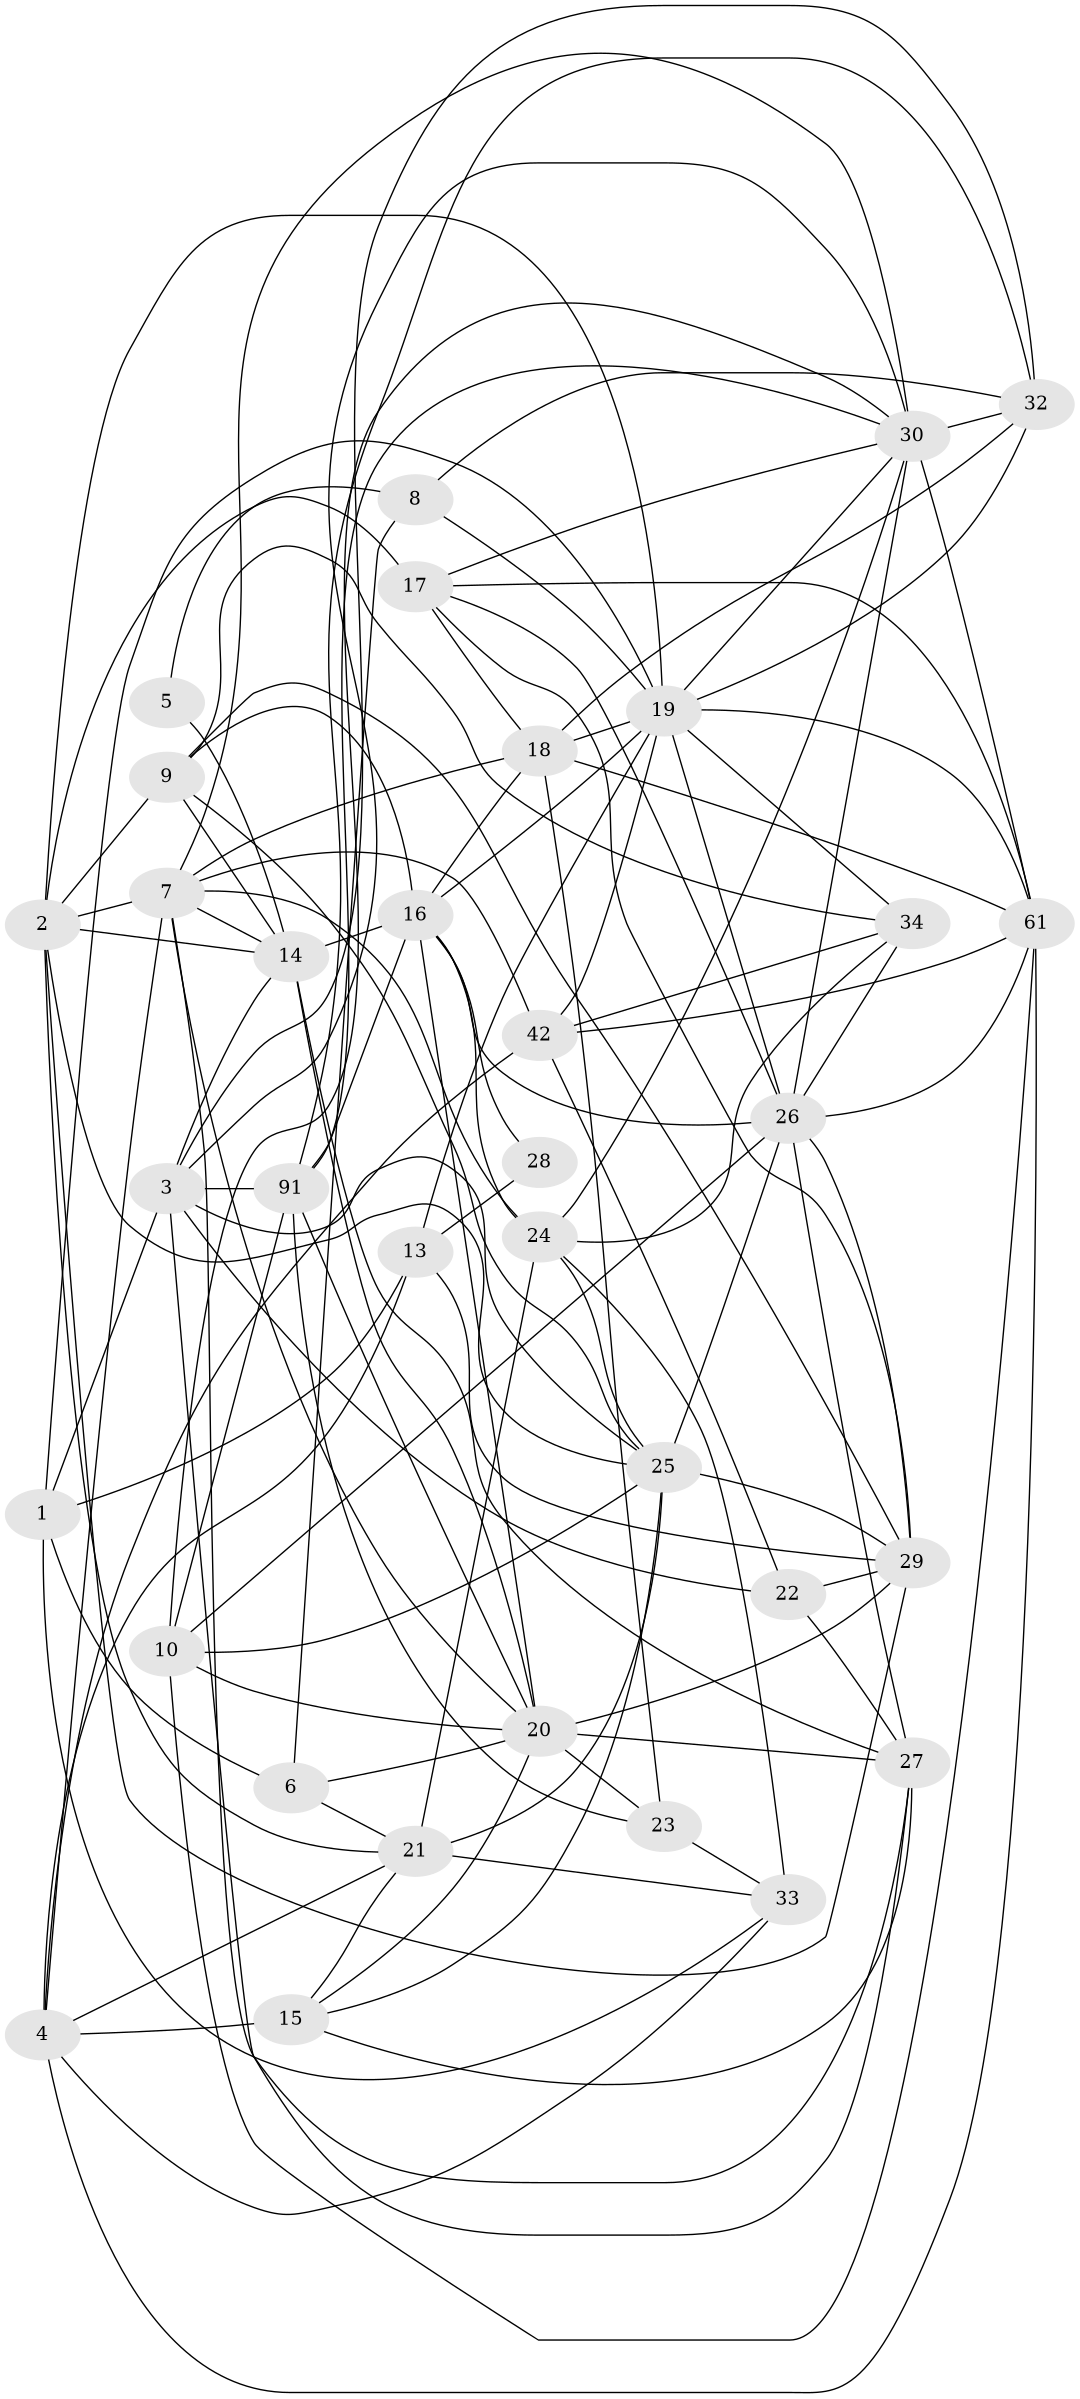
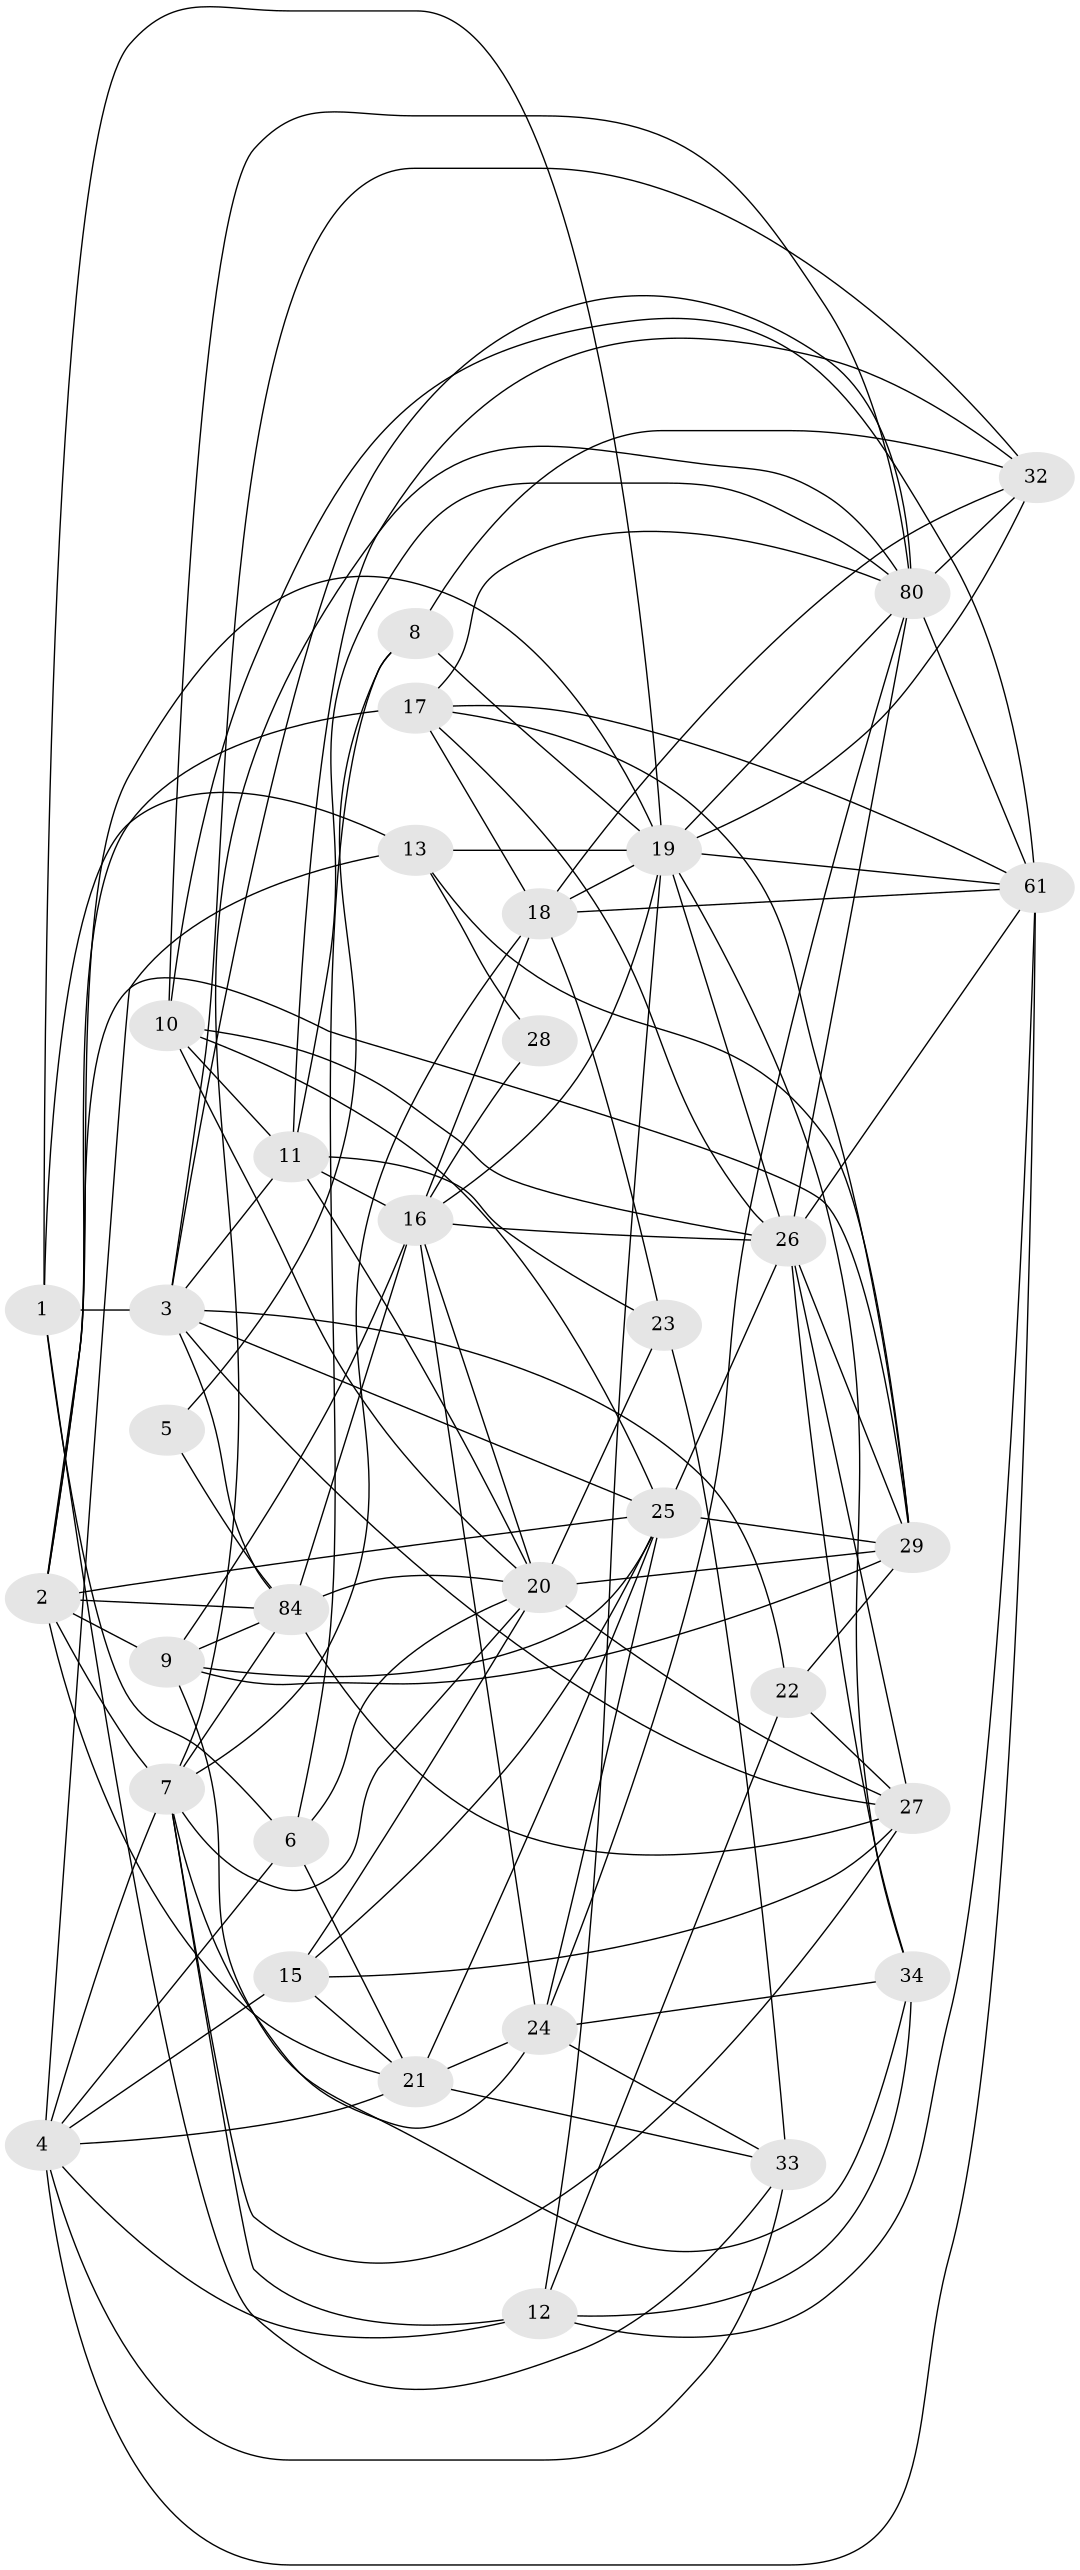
(913, 436) -> (913, 594)
(291, 957) -> (291, 1610)
(540, 1035) -> (540, 2314)
(291, 1189) -> (291, 1157)
none -> (167, 1993)
